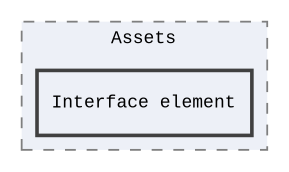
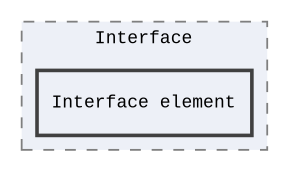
(144, 39) -> (144, 39)
